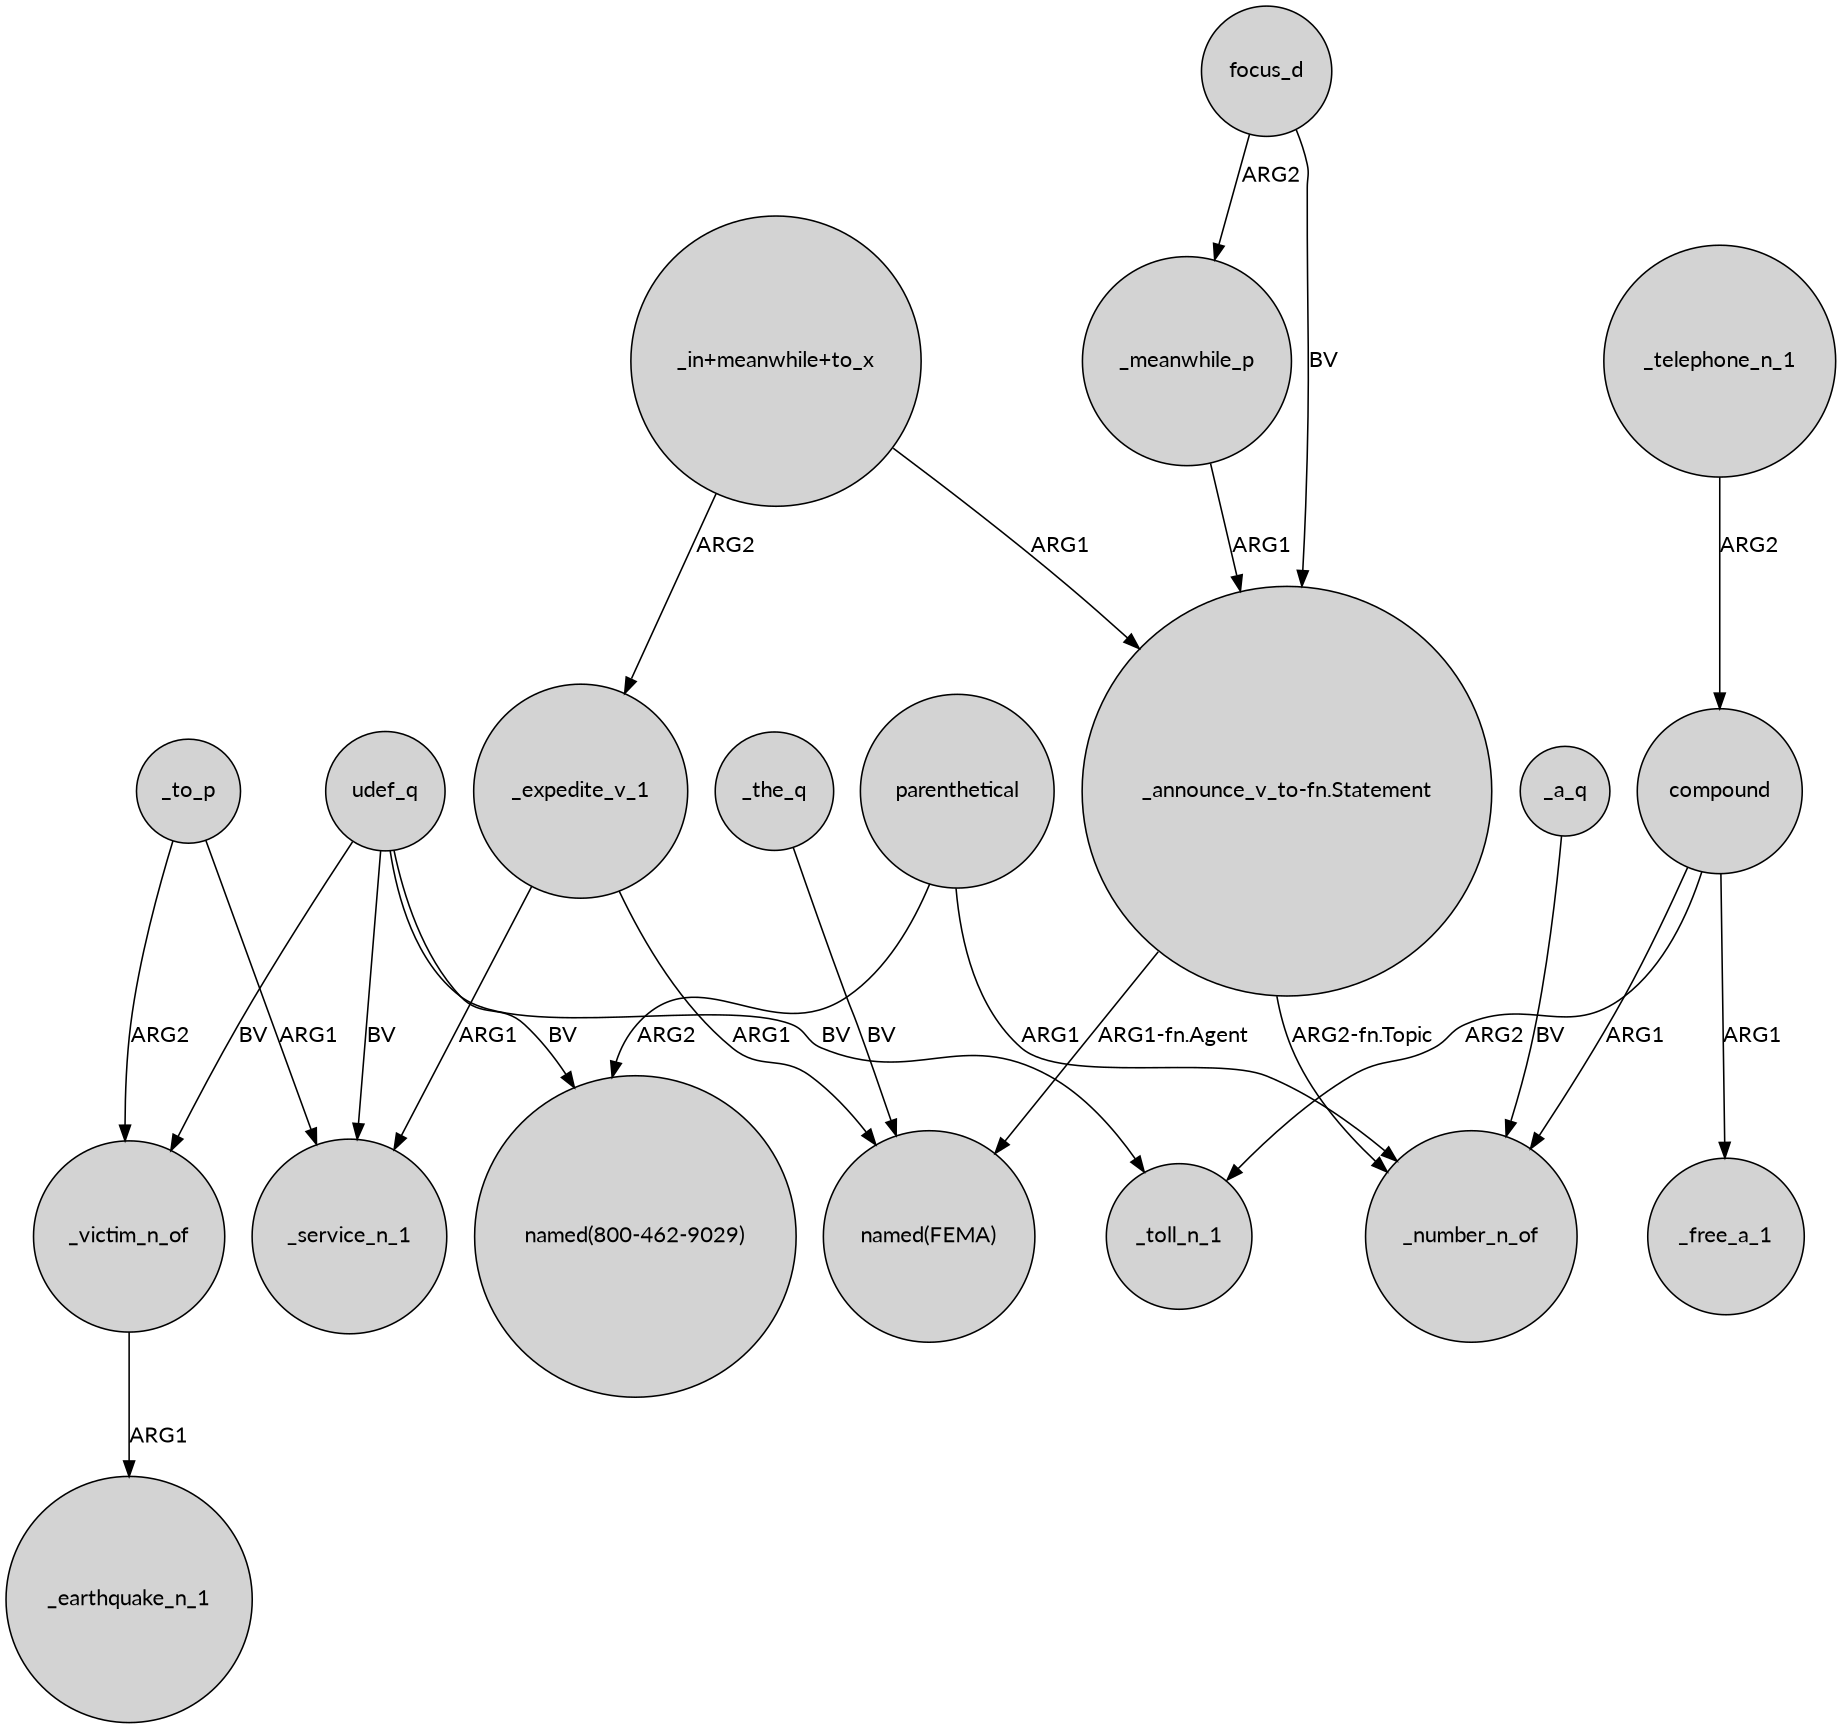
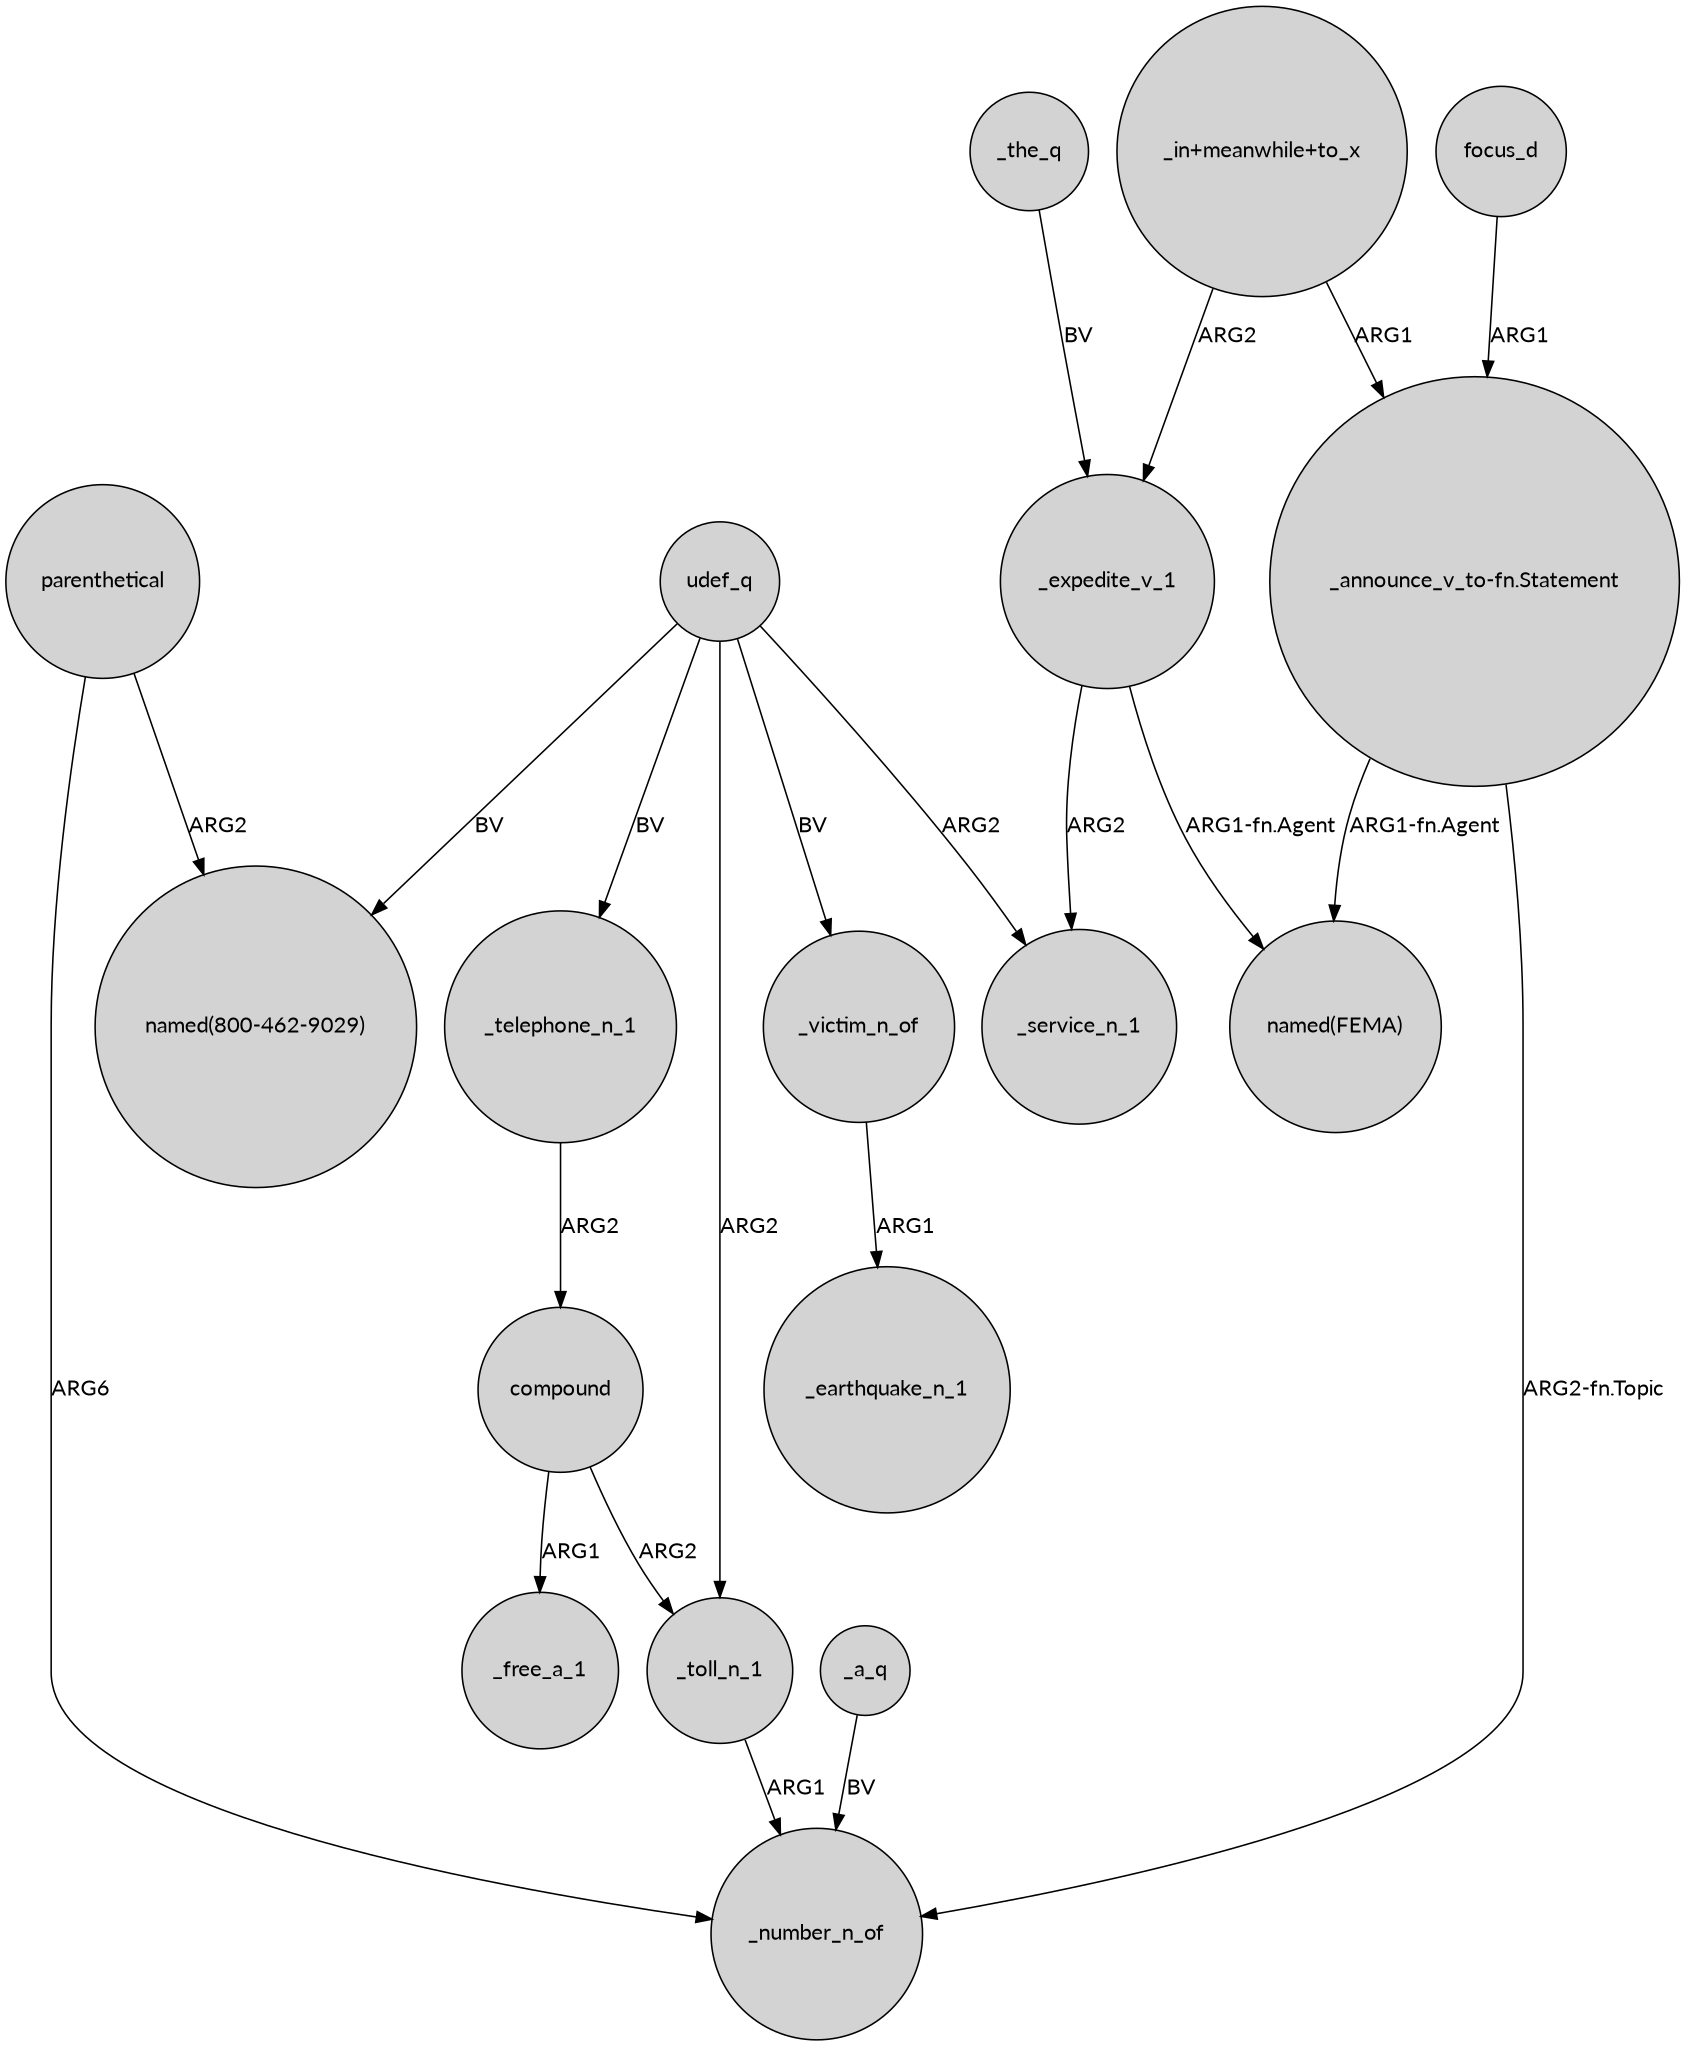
(1187, 361) -> none
(1324, 361) -> (1520, 337)
none -> (652, 770)
(188, 791) -> none
(842, 984) -> (1061, 335)
(1612, 1018) -> (760, 1780)
(381, 1036) -> (971, 826)
(488, 1036) -> (1096, 826)
(762, 1036) -> (1261, 826)
(836, 1036) -> (750, 1227)
(1051, 1036) -> (81, 1390)
